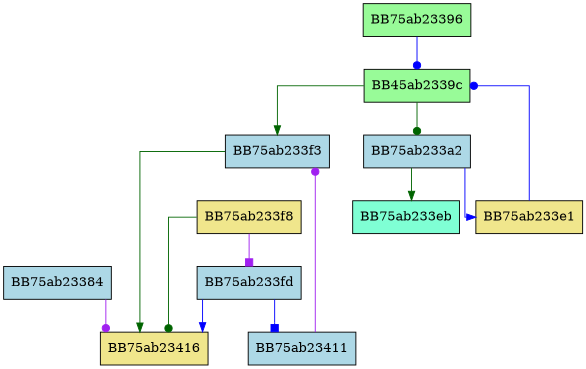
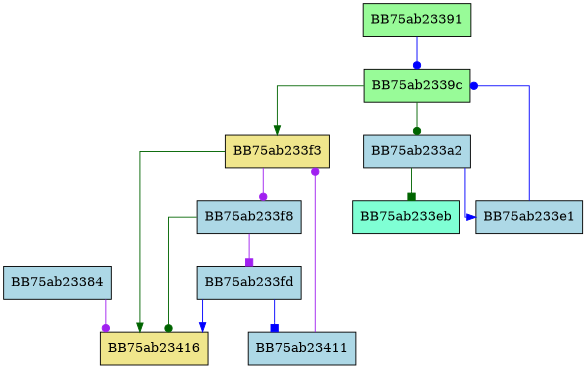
(417, 20) -> (417, 20)
(417, 86) -> (417, 86)
(277, 151) -> (277, 151)
(412, 180) -> (412, 180)
none -> (263, 181)
(249, 217) -> (249, 217)
(529, 217) -> (529, 217)
